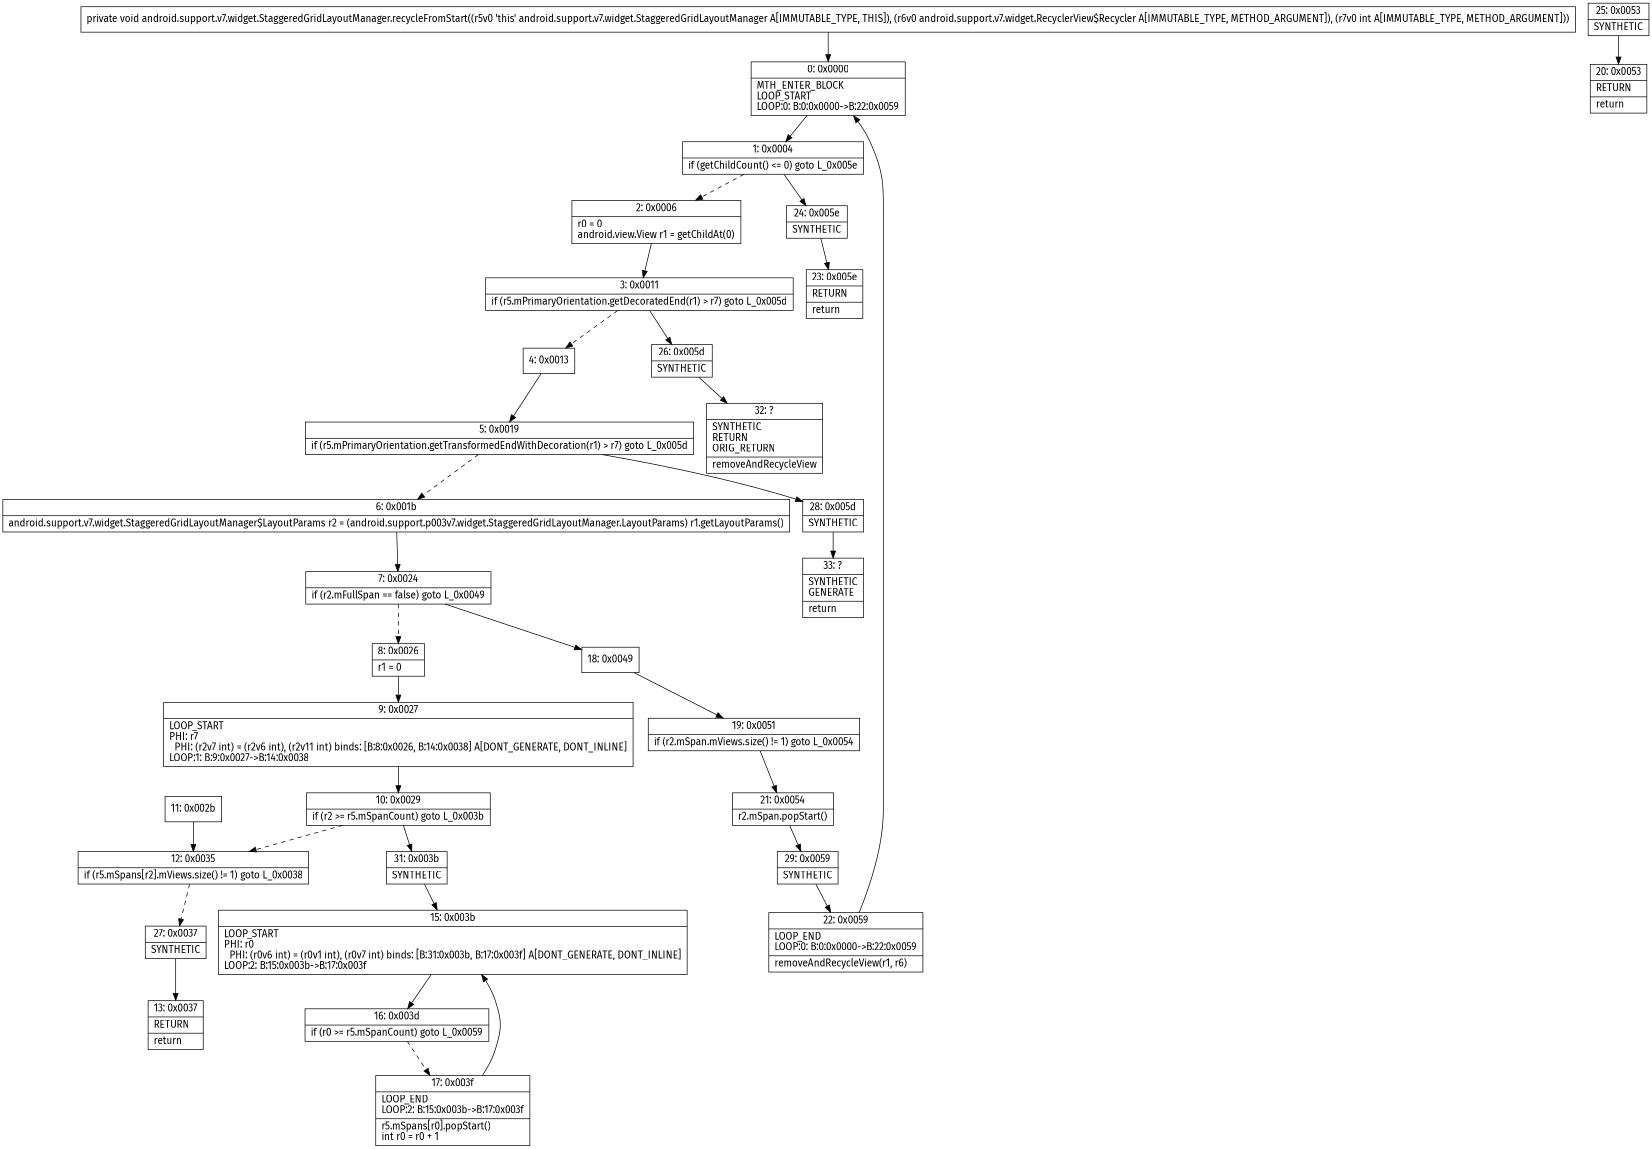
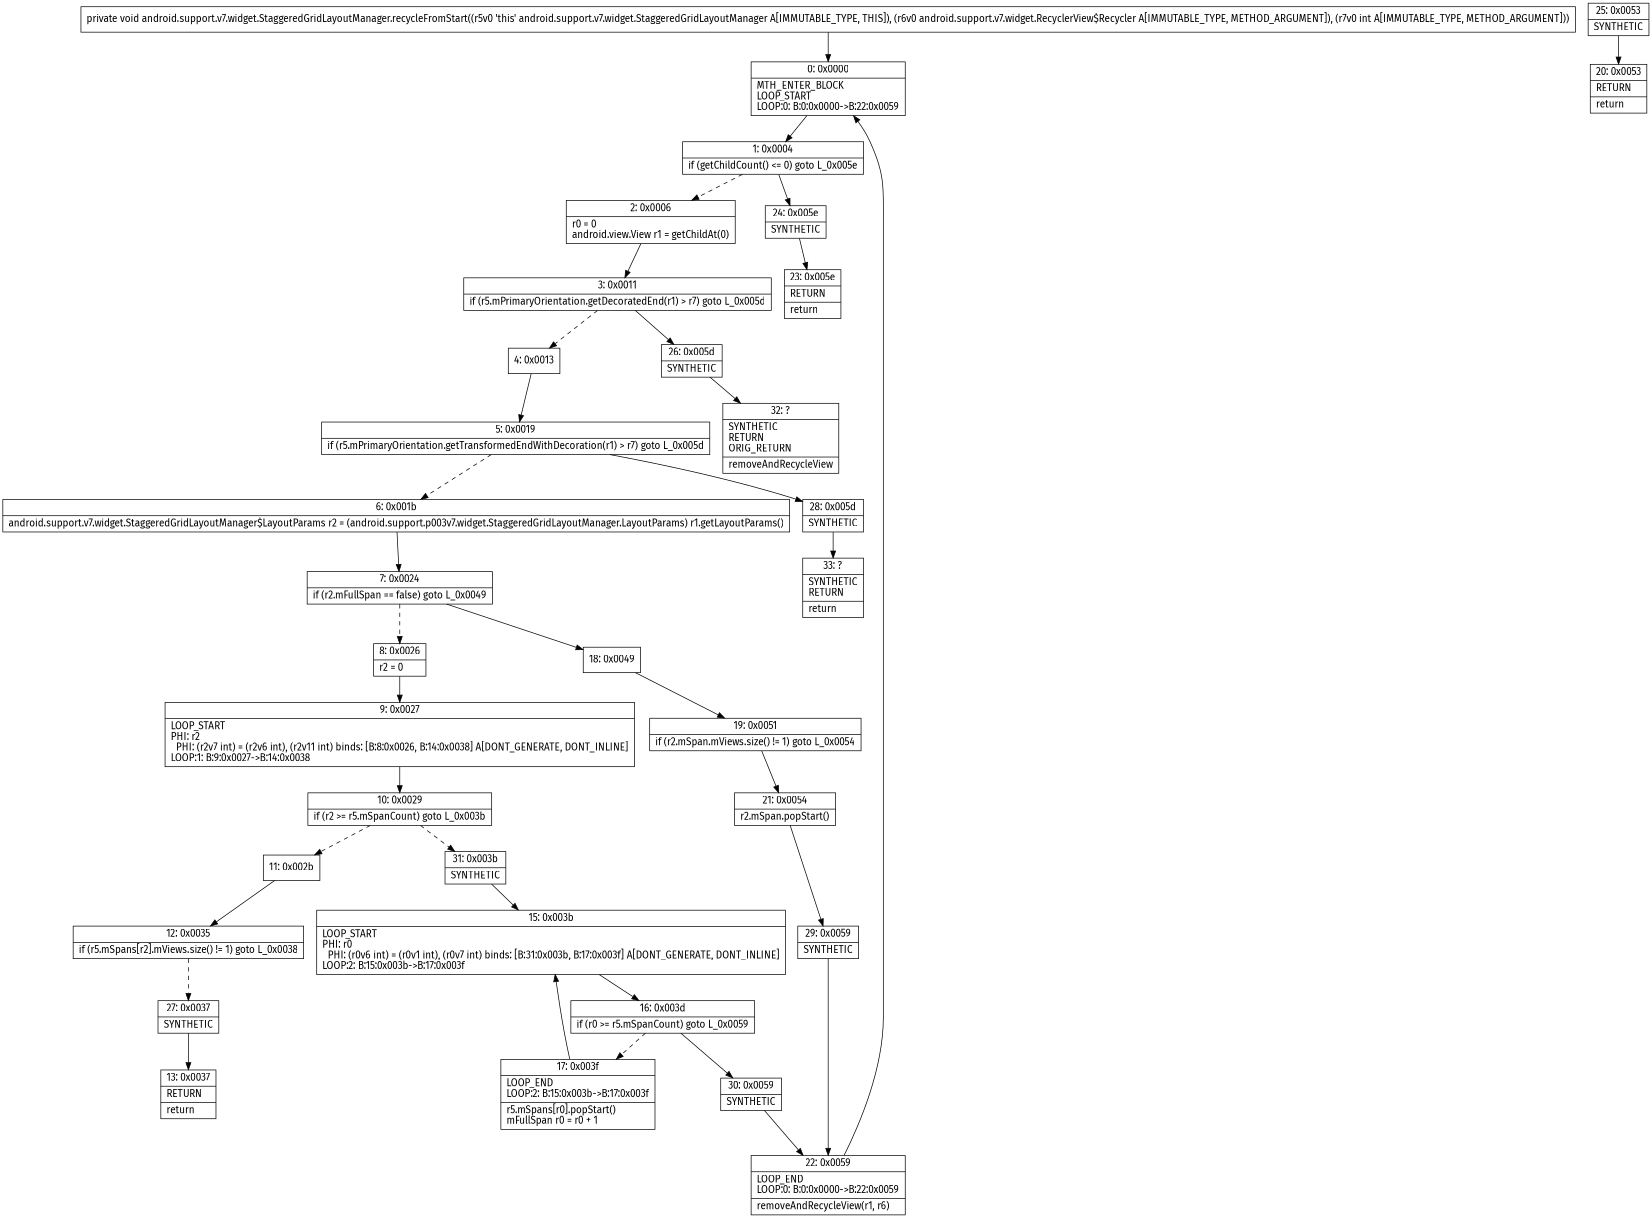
(831, 593) -> (826, 593)
(390, 668) -> (391, 668)
(185, 737) -> (187, 737)
(406, 835) -> (435, 836)
(299, 837) -> (346, 838)
none -> (751, 1094)
(410, 1137) -> (552, 1121)
